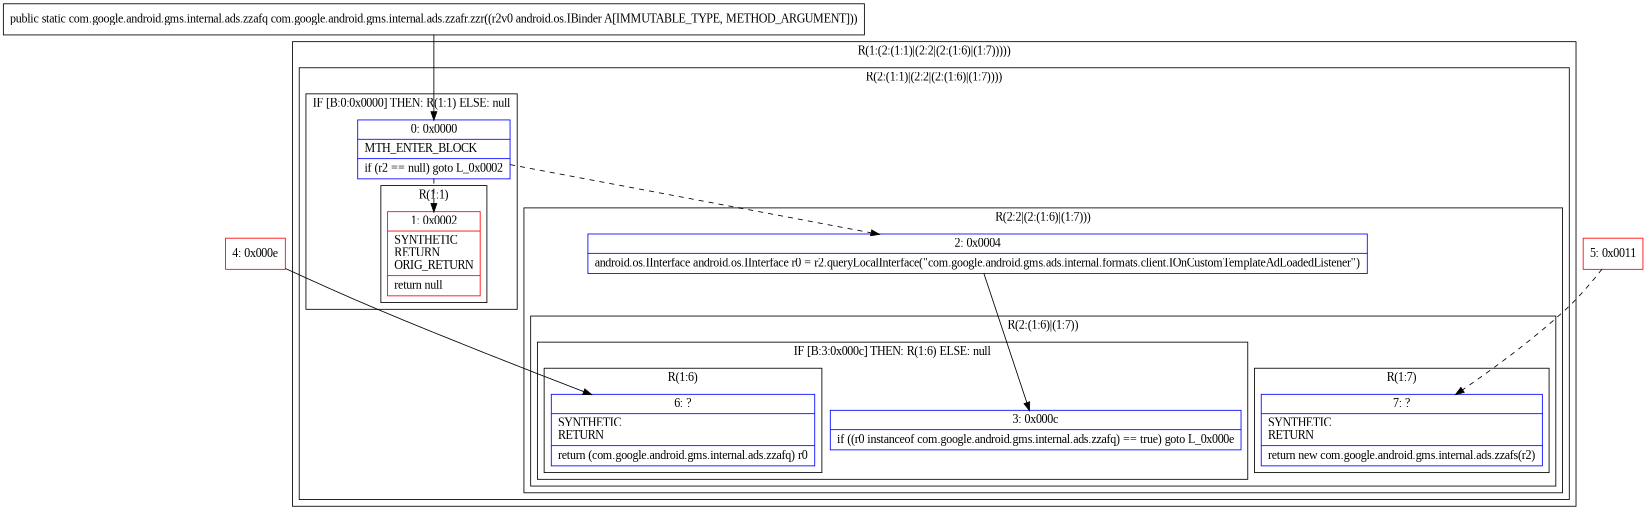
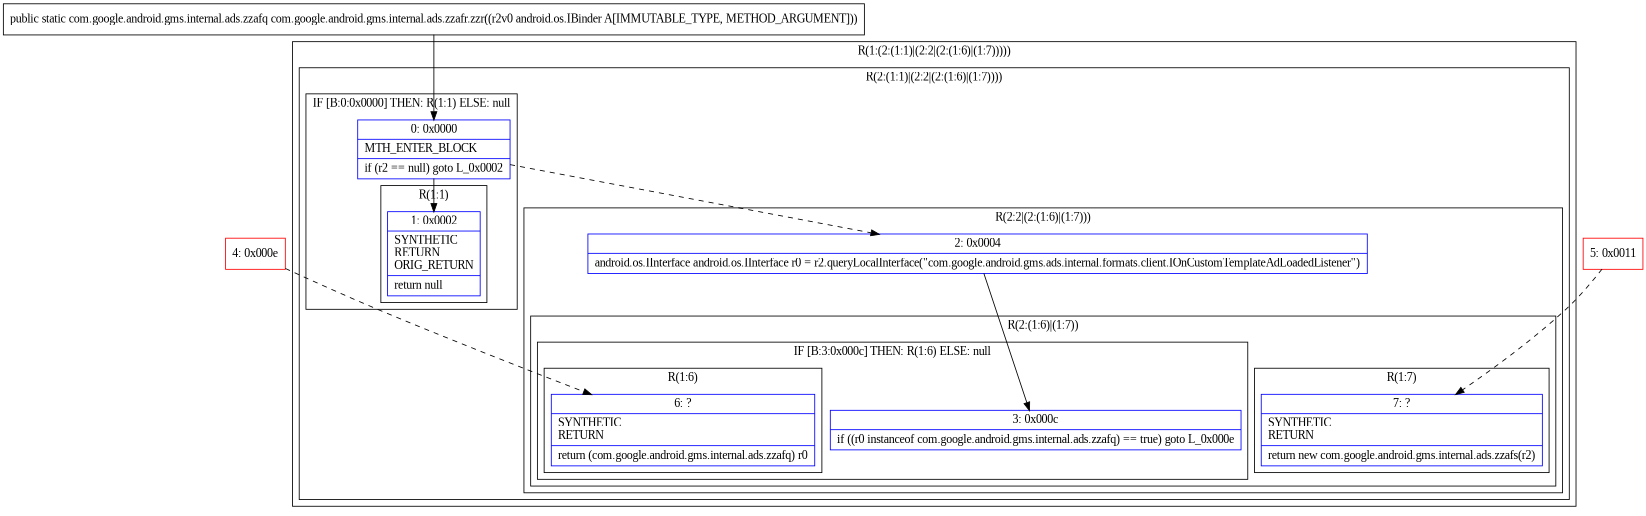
(434, 191) -> (434, 191)
(434, 254) -> (434, 254)
(434, 332) -> (434, 332)
